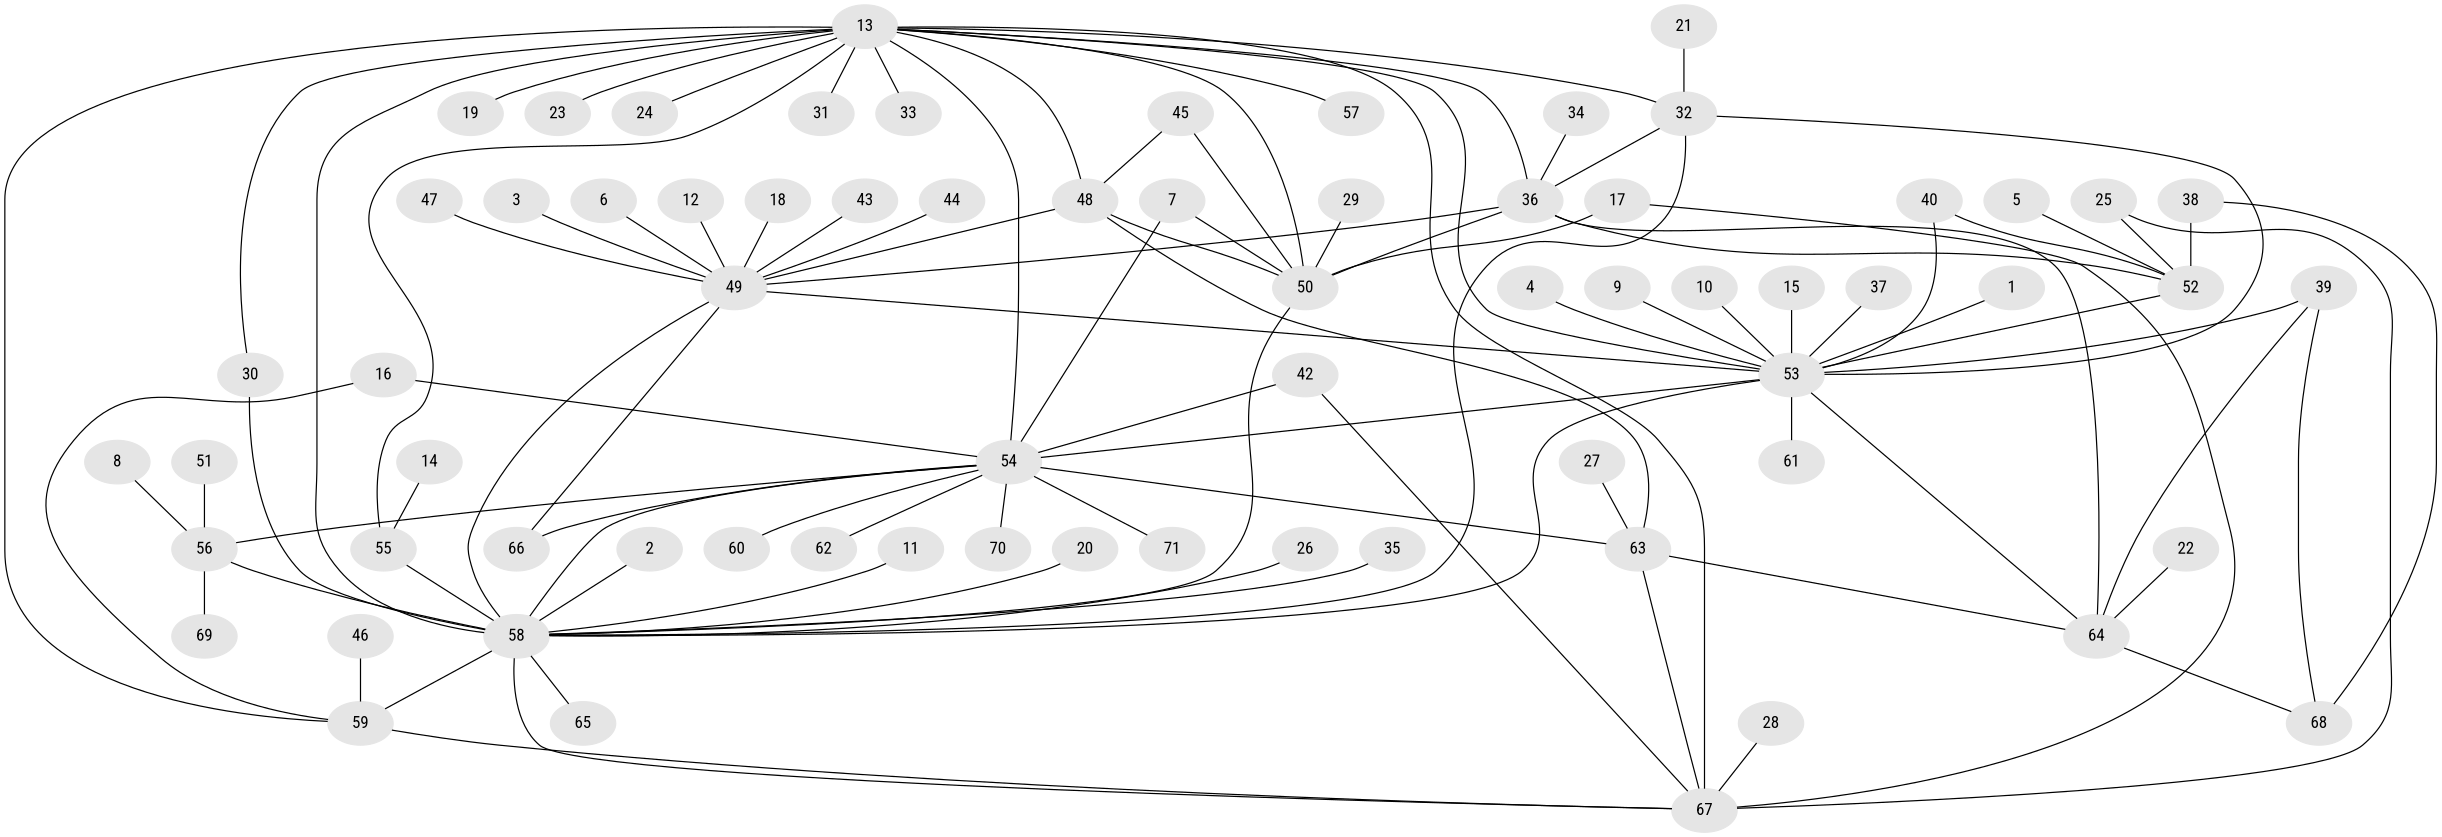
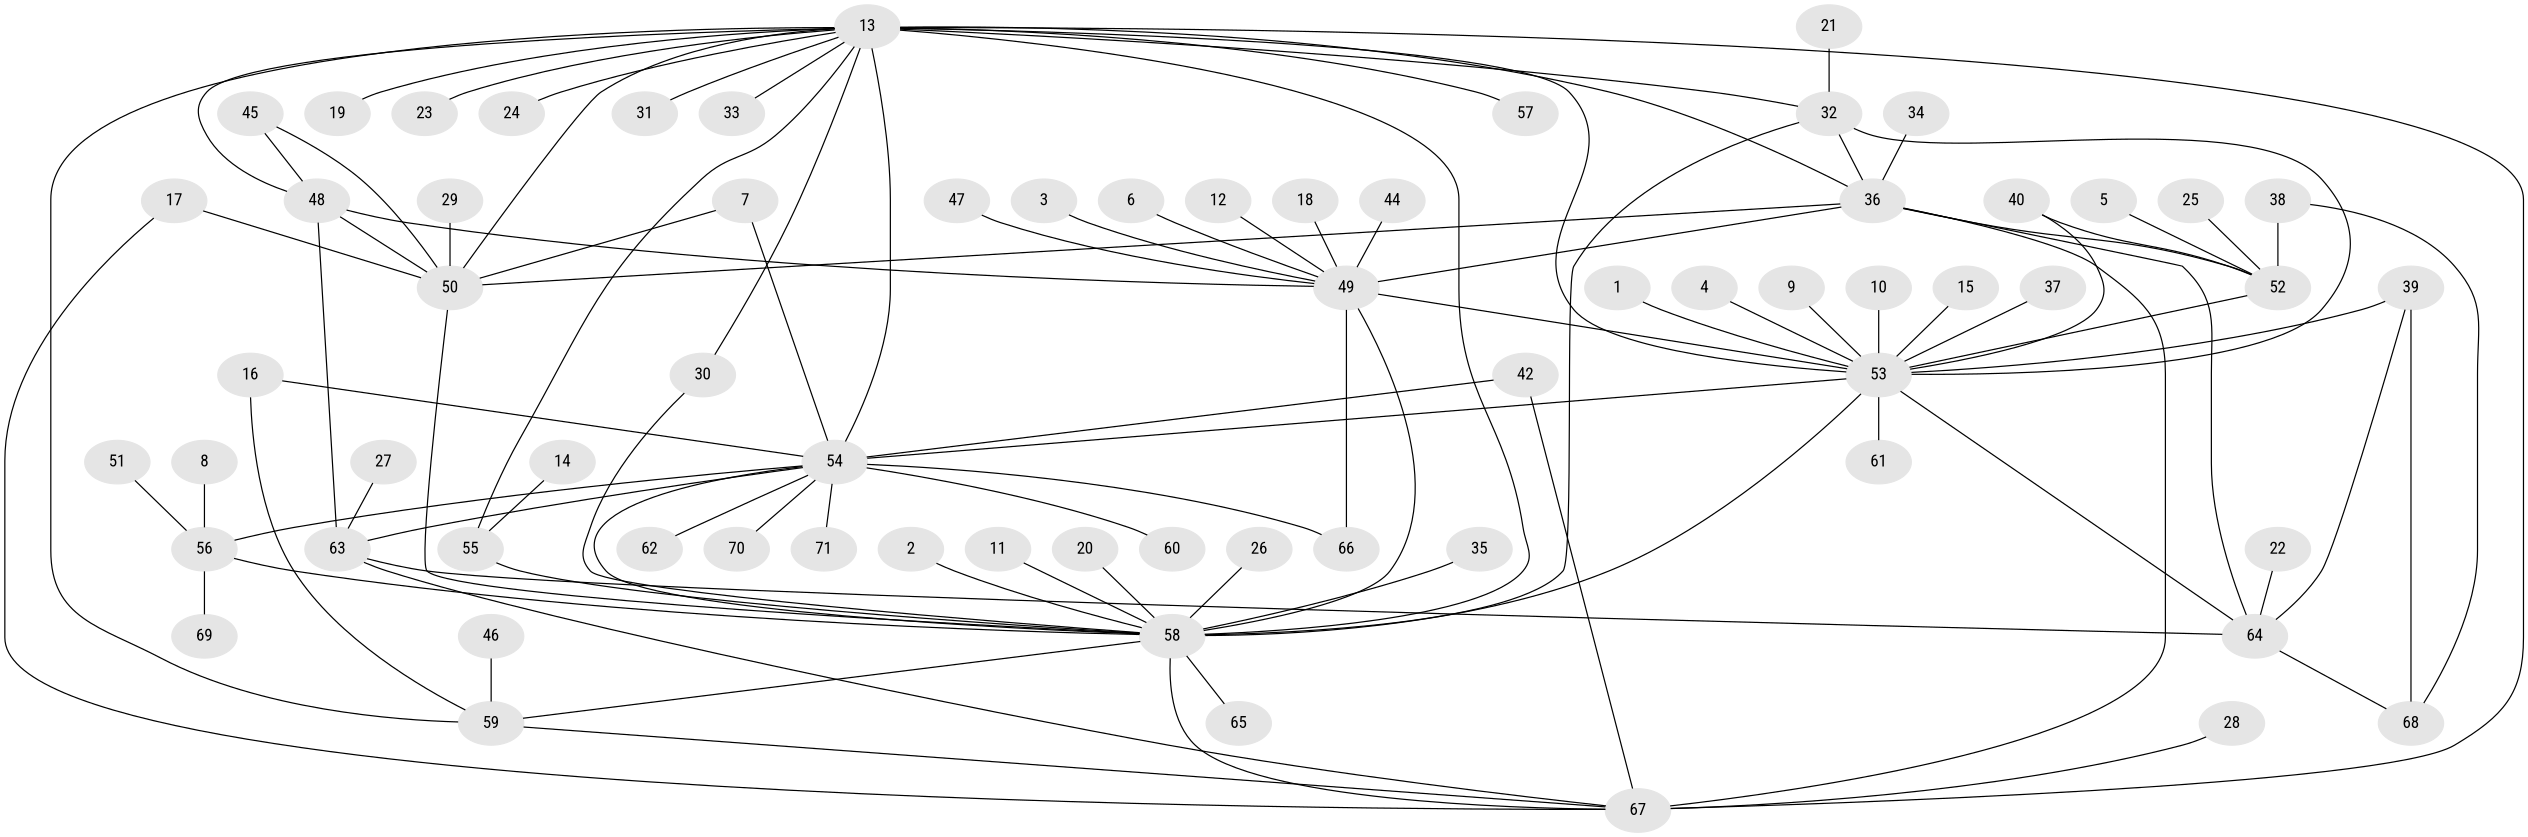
(865, 201) -> none
(2391, 696) -> (2165, 608)
